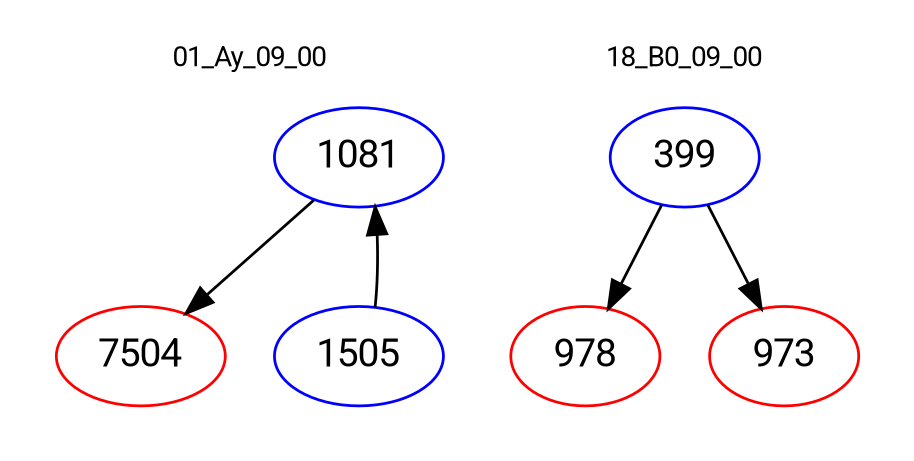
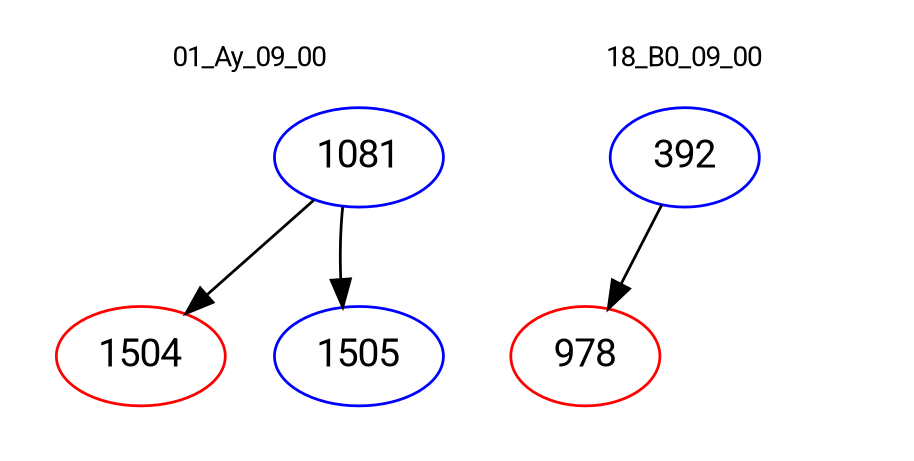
(685, 157) -> (685, 157)
(377, 271) -> (340, 243)
(141, 356) -> (141, 356)
(784, 356) -> none
